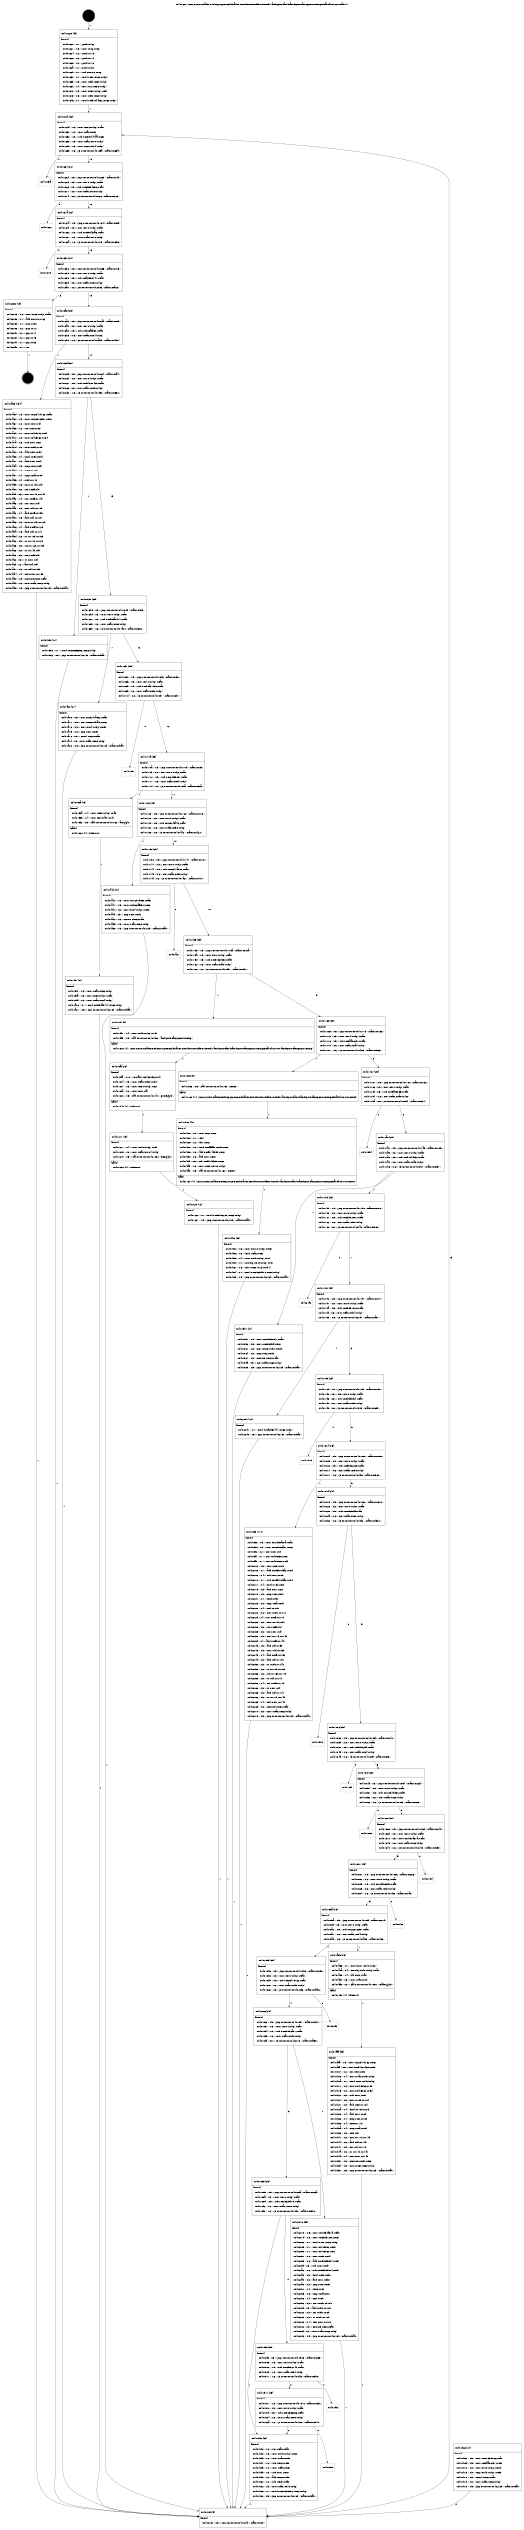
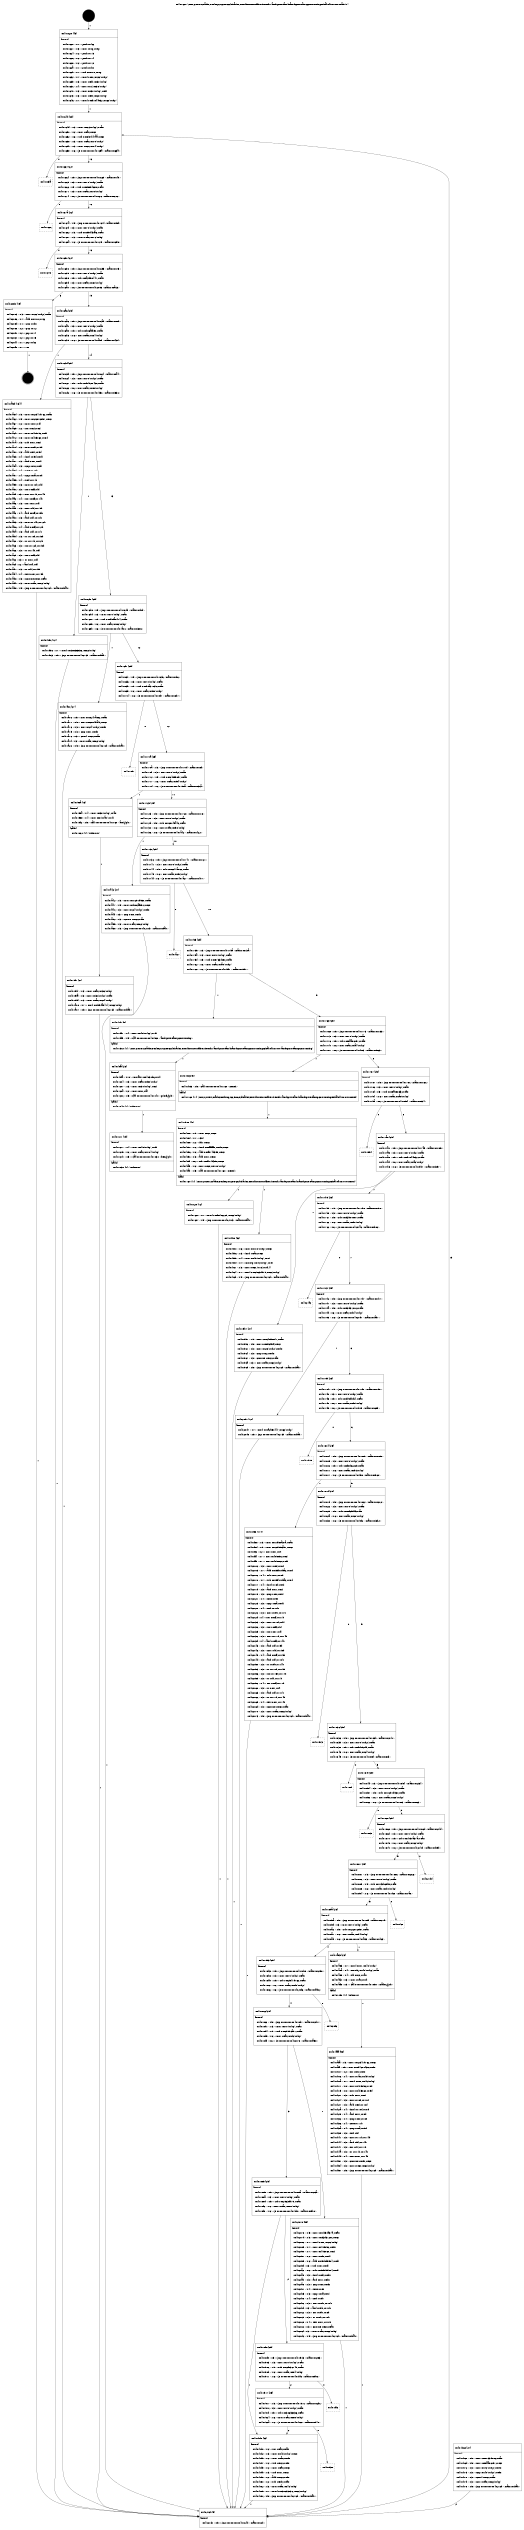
(177, 1187) -> (235, 1193)
